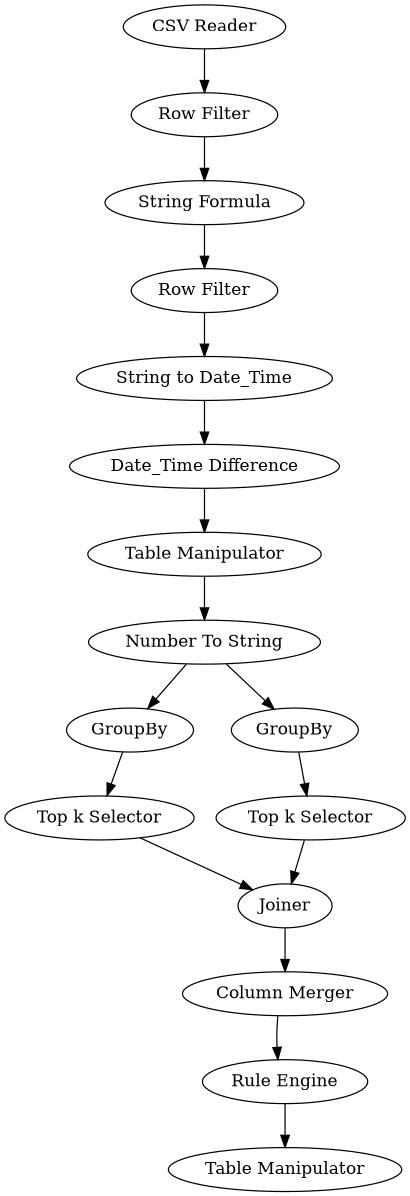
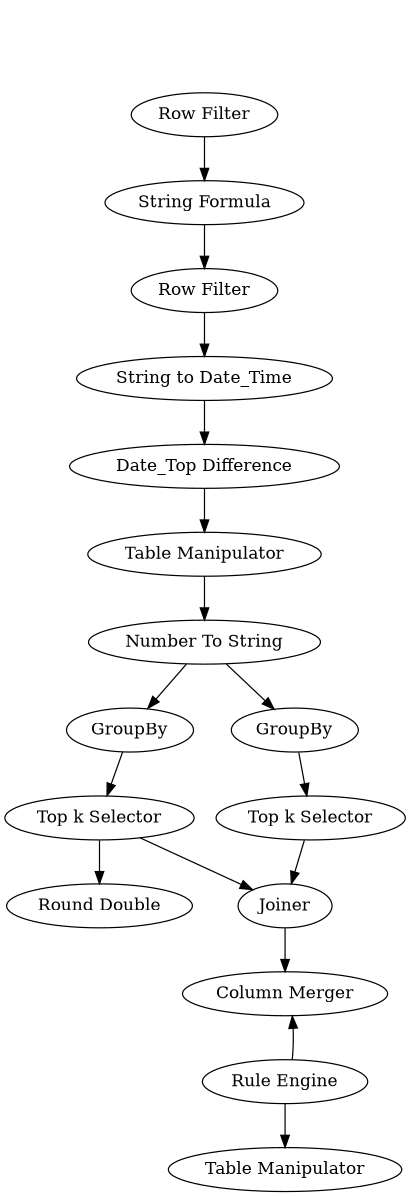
(204, 27) -> none
(204, 466) -> (204, 466)
none -> (99, 906)
(277, 1032) -> (293, 1044)
